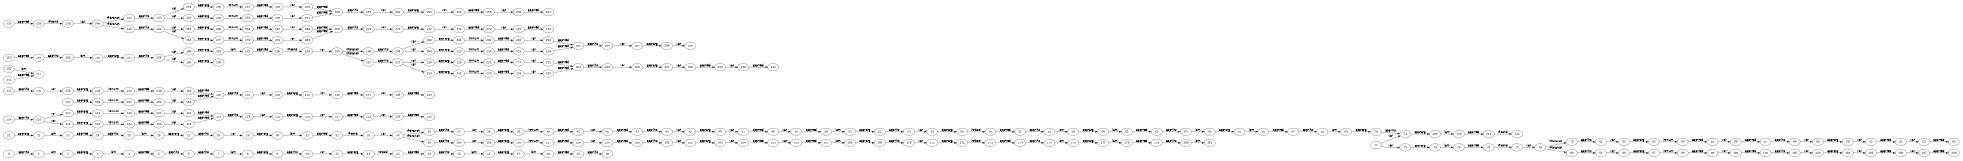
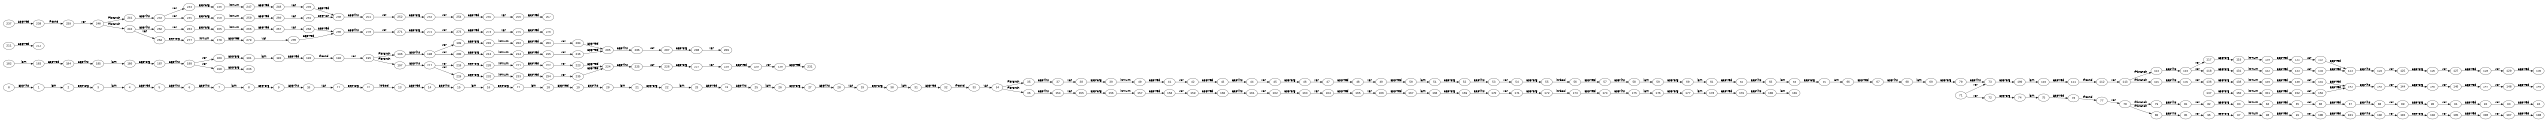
(322, 13) -> (324, 16)
(173, 35) -> (143, 35)
(23, 71) -> (23, 64)
none -> (2125, 82)
none -> (621, 88)
